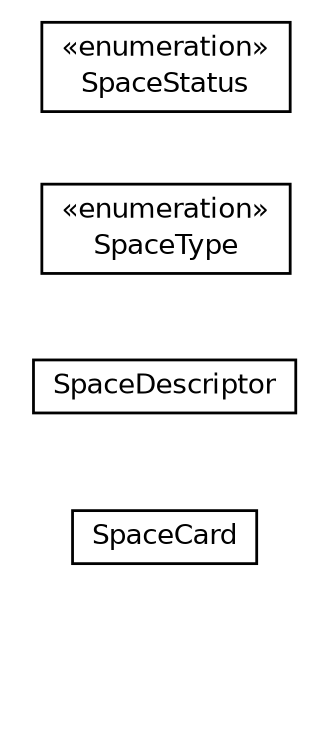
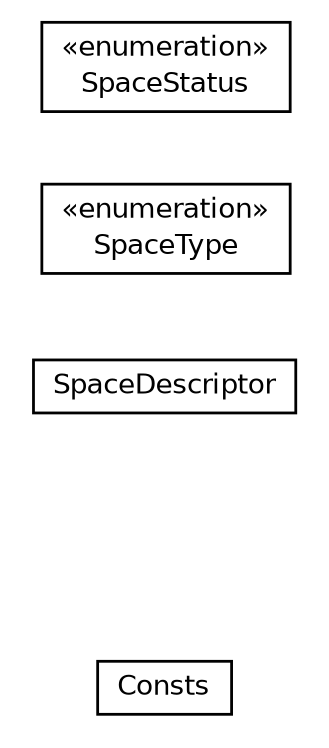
(165, 536) -> none
none -> (165, 686)
